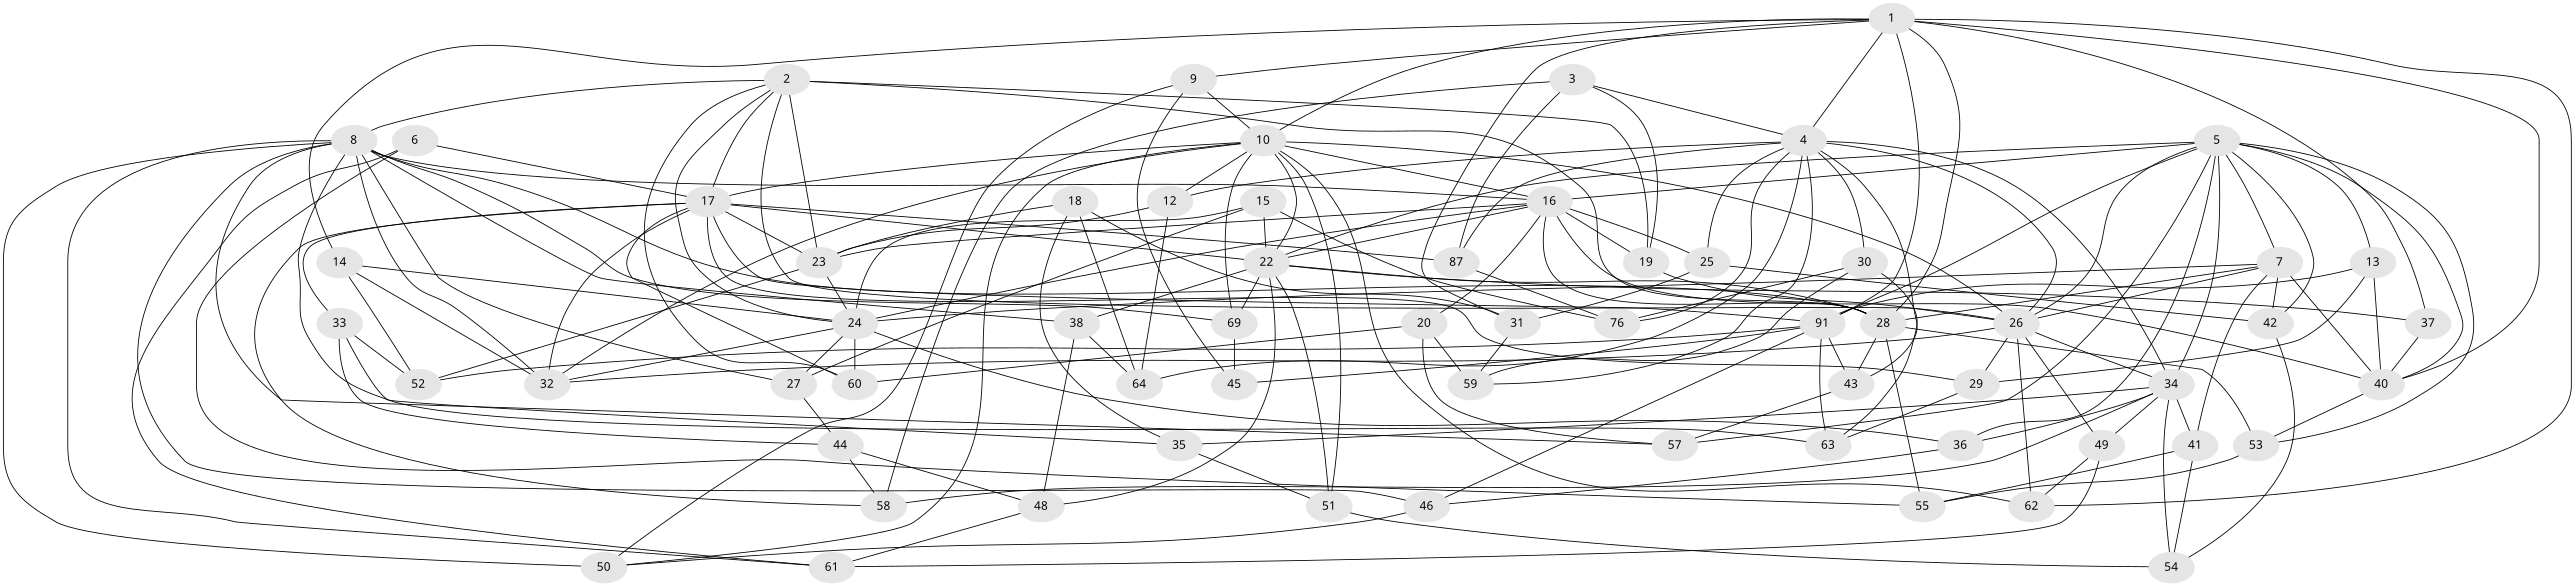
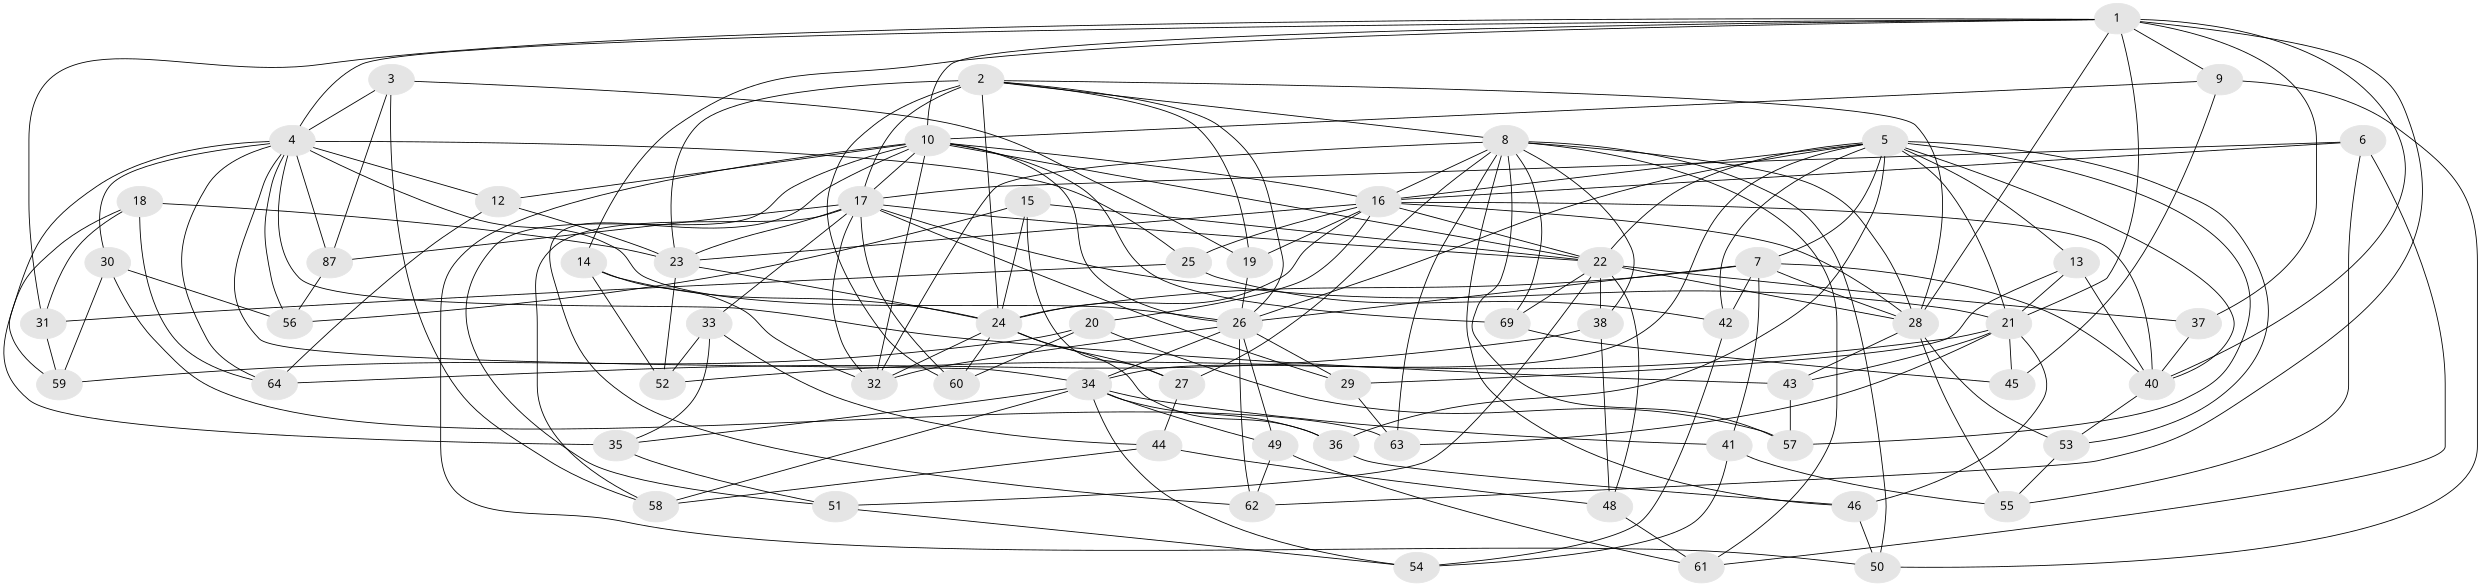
none -> (1894, 170)
(1617, 324) -> (290, 324)
(1822, 324) -> (2009, 324)
